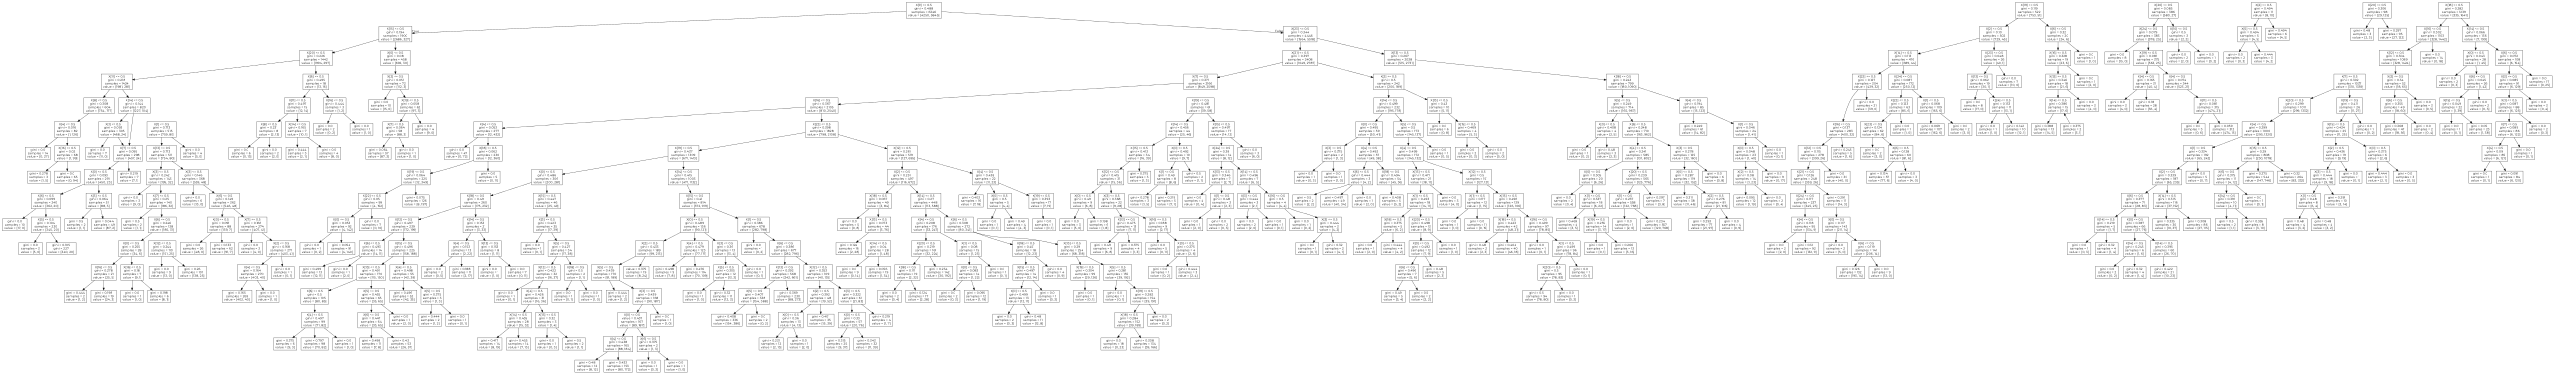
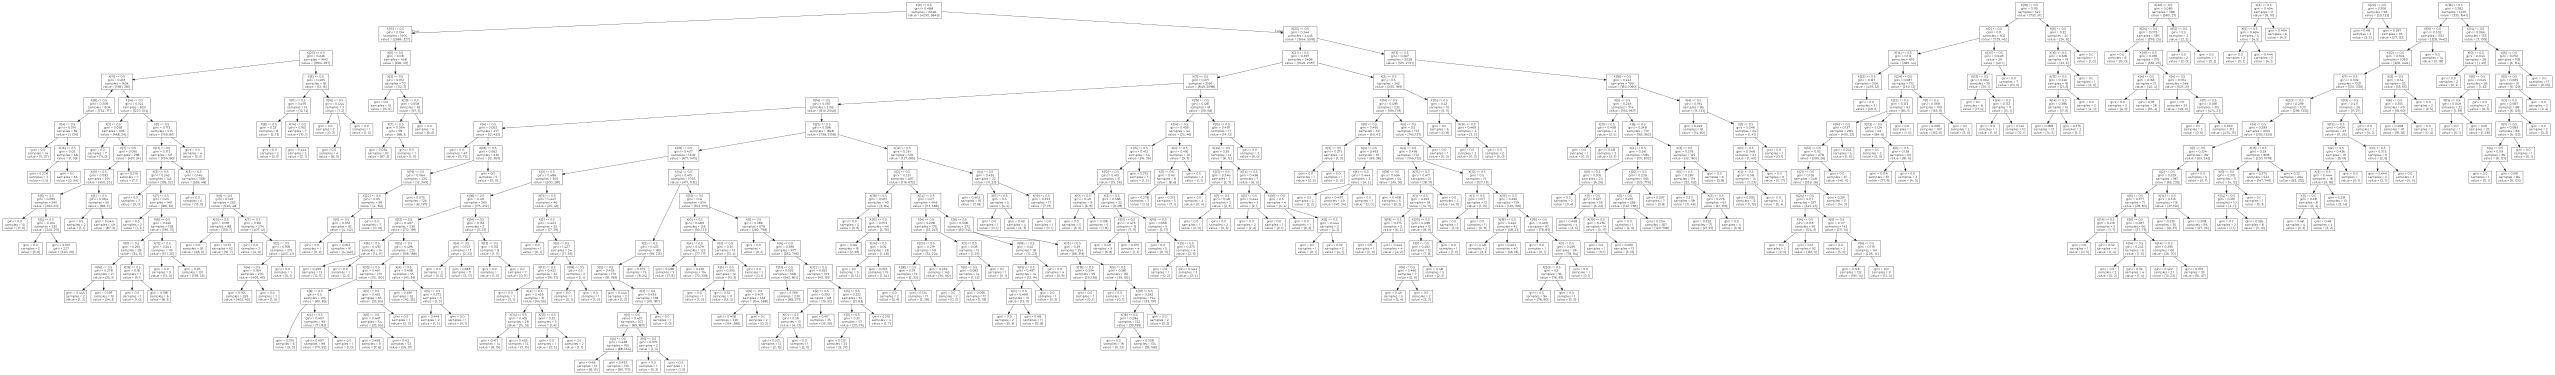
(1994, 34) -> (1994, 34)
(357, 46) -> none
(1994, 58) -> (1994, 58)
none -> (2374, 69)
(107, 93) -> (109, 95)
none -> (1200, 93)
(1849, 104) -> (1873, 117)
none -> (2177, 106)
(2068, 119) -> (2063, 117)
(131, 128) -> (147, 117)
(1873, 129) -> (1873, 129)
(313, 142) -> (340, 130)
(241, 153) -> none
(1379, 164) -> none
(208, 188) -> none
(99, 201) -> (99, 201)
(1836, 211) -> (1820, 212)
none -> (162, 236)
(673, 236) -> (667, 212)
none -> (878, 236)
(561, 249) -> (561, 249)
(1415, 260) -> none
(636, 272) -> (636, 272)
none -> (2194, 272)
(819, 283) -> none
(770, 284) -> none
(371, 307) -> none
(300, 332) -> (295, 319)
(315, 344) -> (315, 344)
(867, 344) -> none
